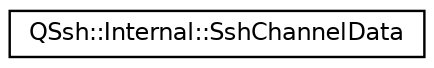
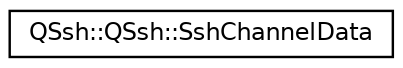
(217, 34) -> (201, 34)
